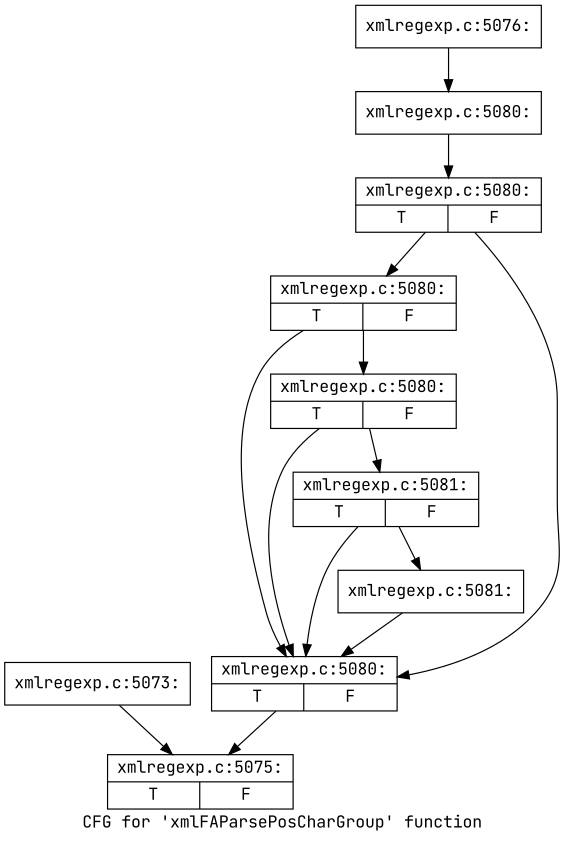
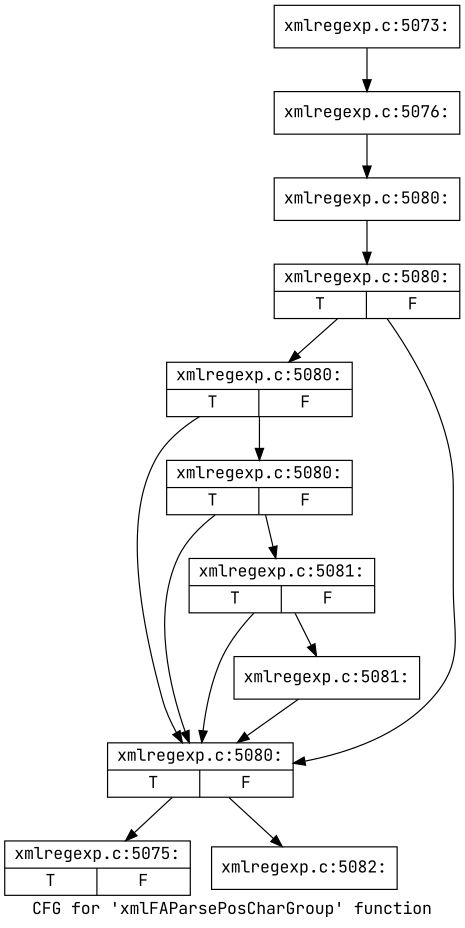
(141, 726) -> (367, 64)
none -> (304, 868)
